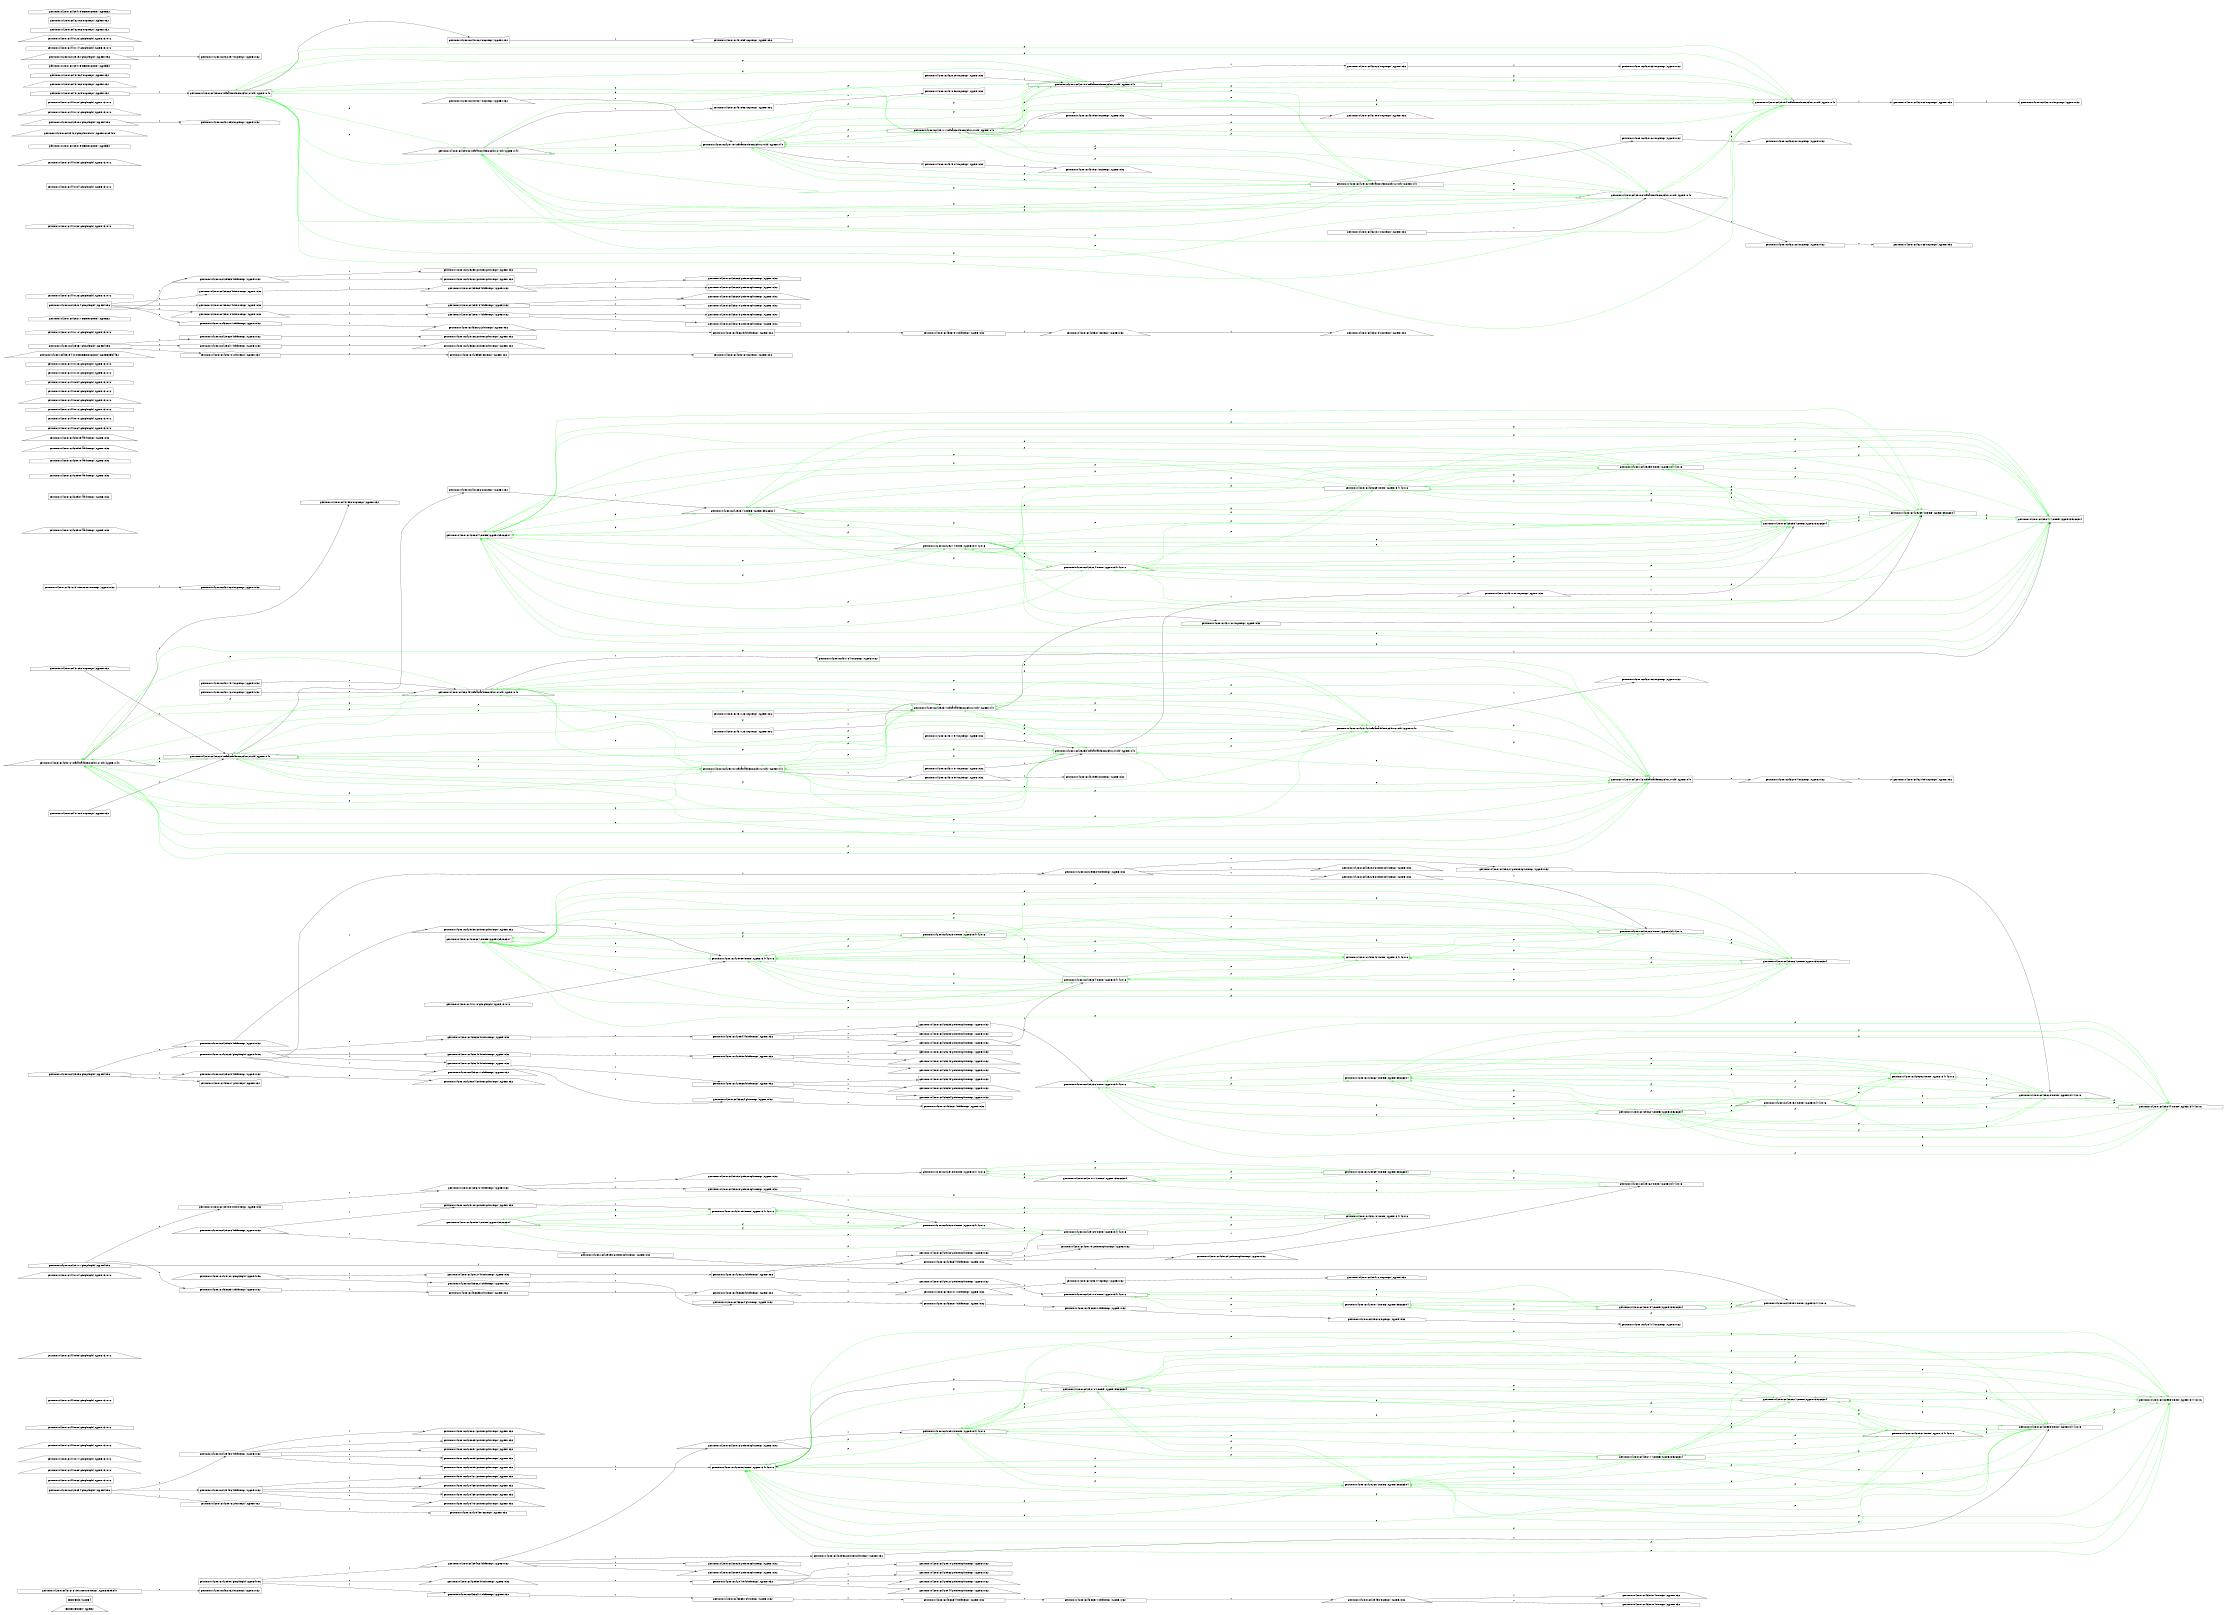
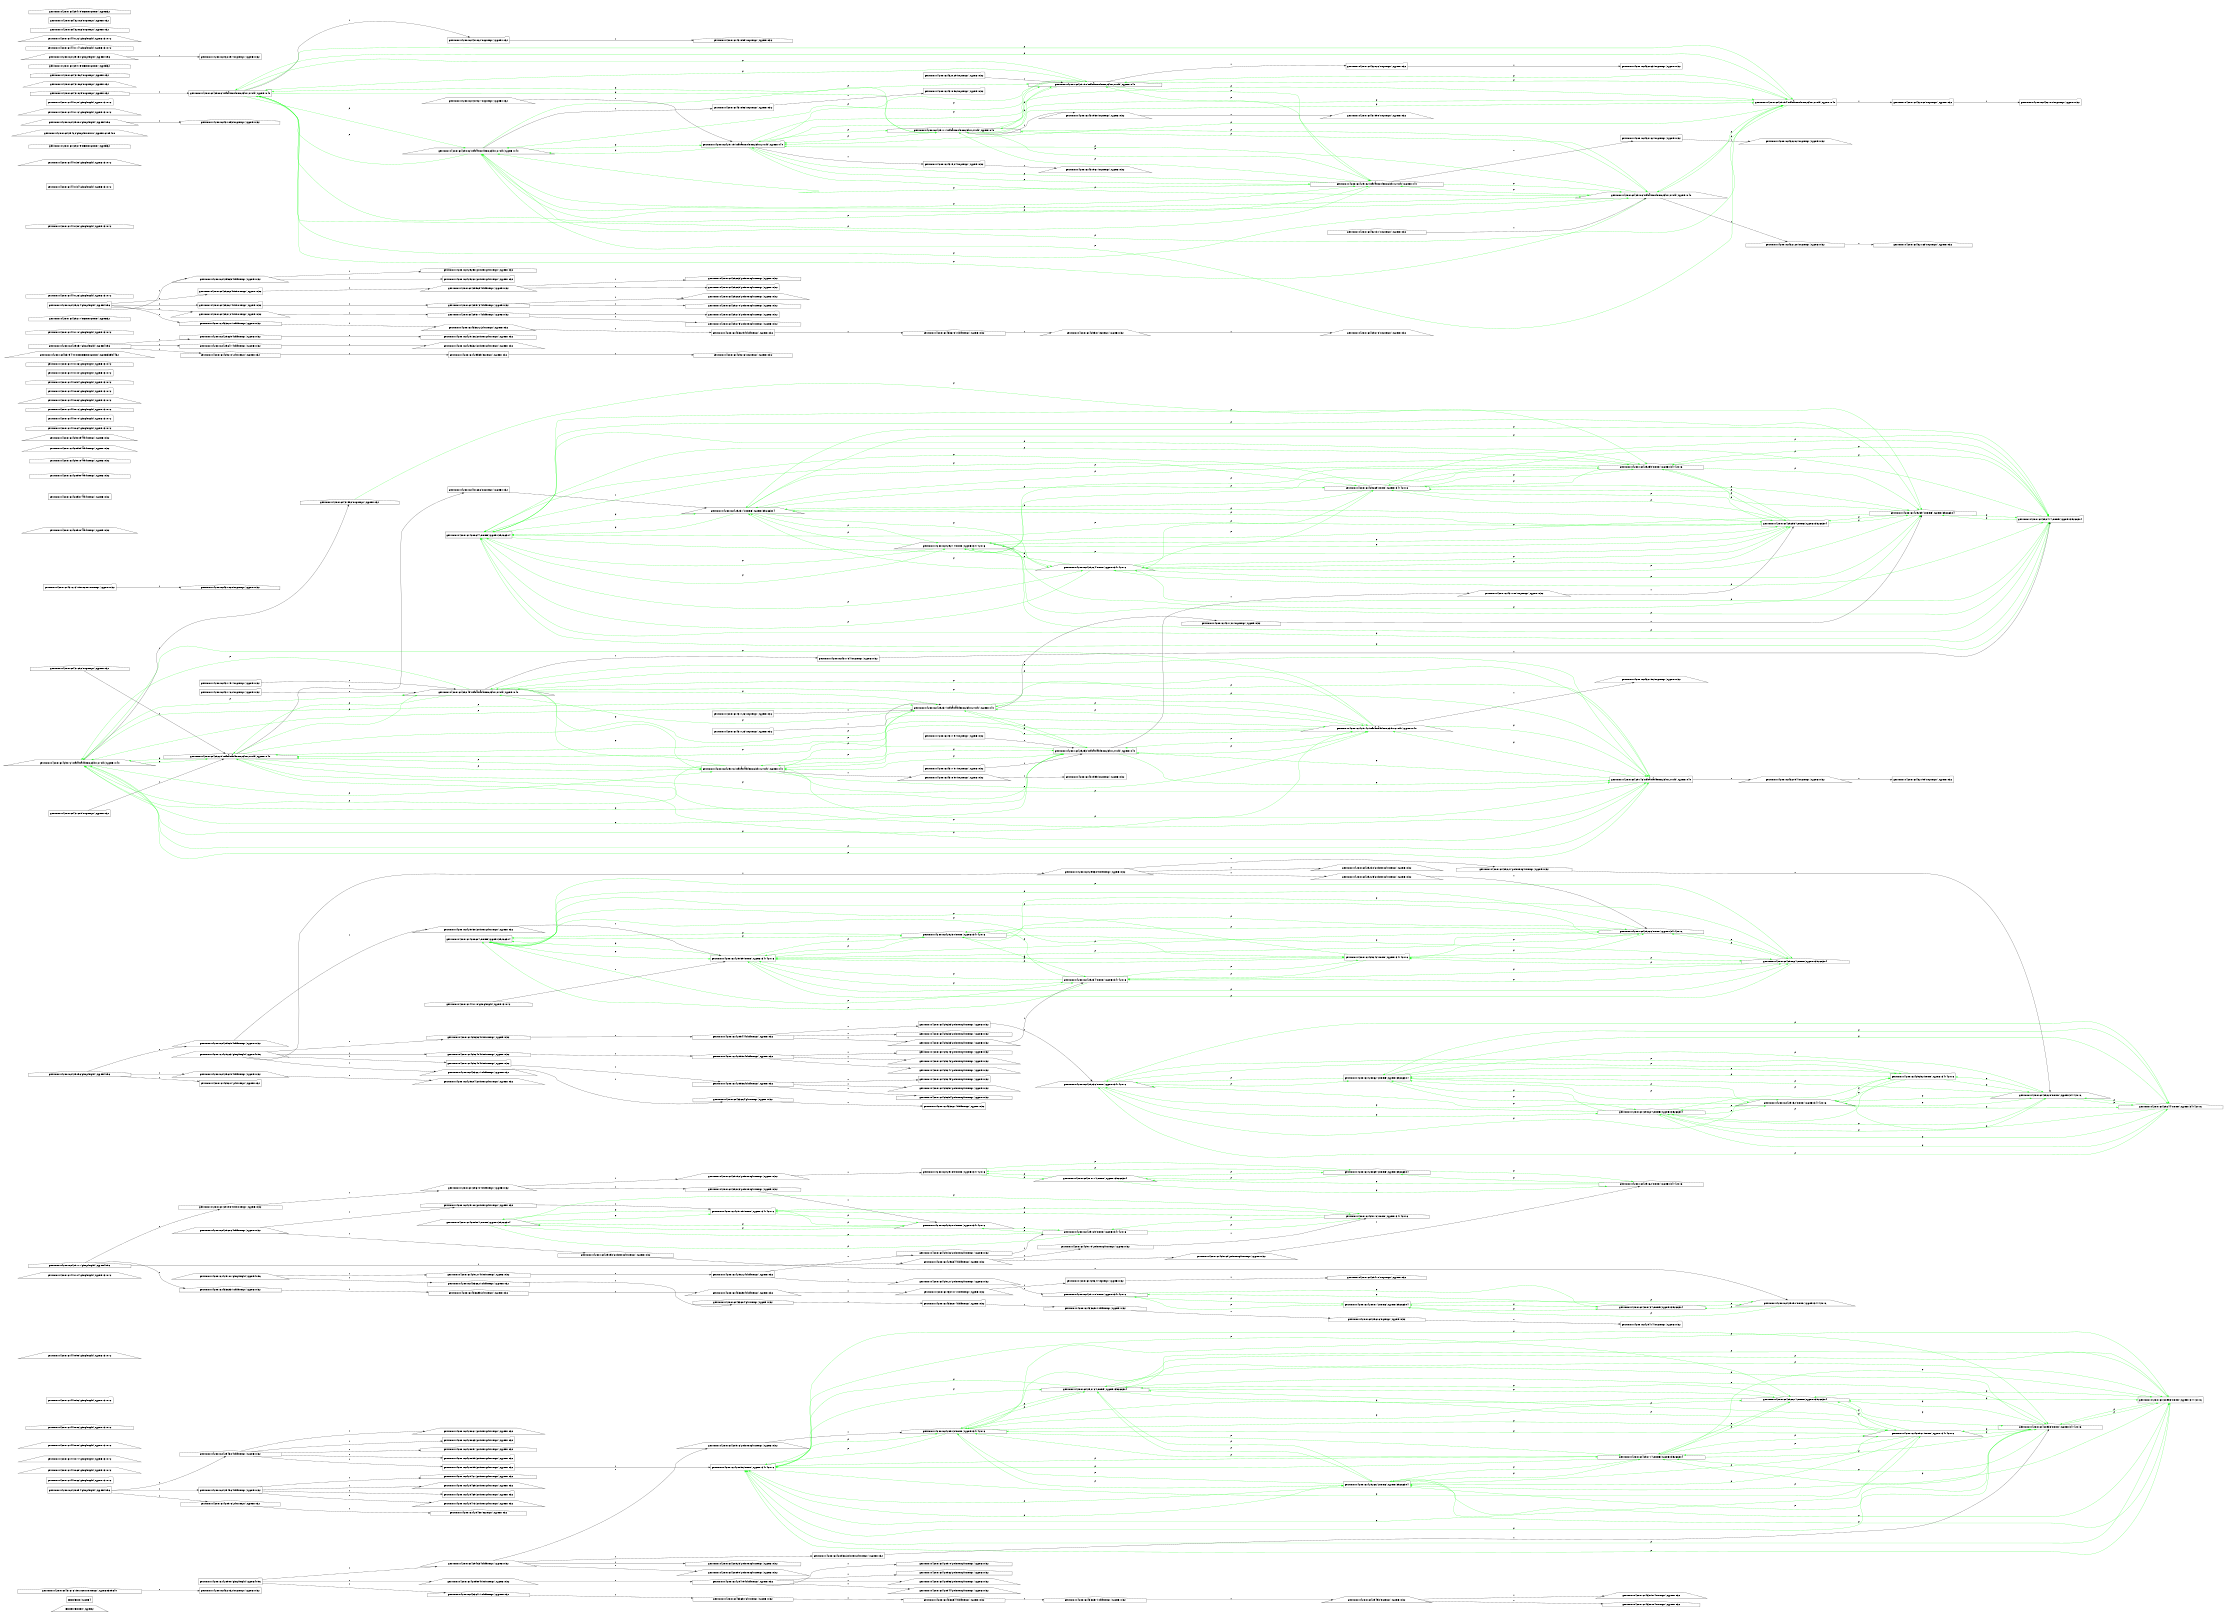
(1796, 479) -> (996, 392)
(1131, 1017) -> none
(905, 1385) -> (905, 1385)
